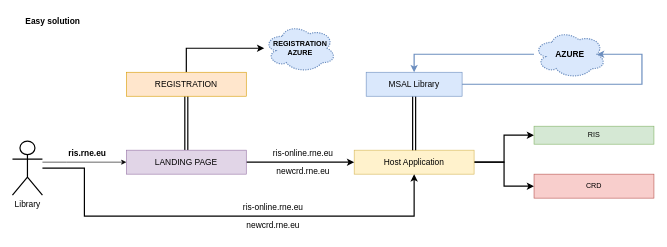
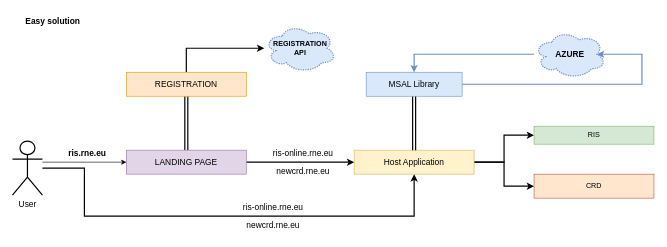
(300, 48) -> (300, 48)
(594, 186) -> (594, 186)
(28, 204) -> (28, 204)
